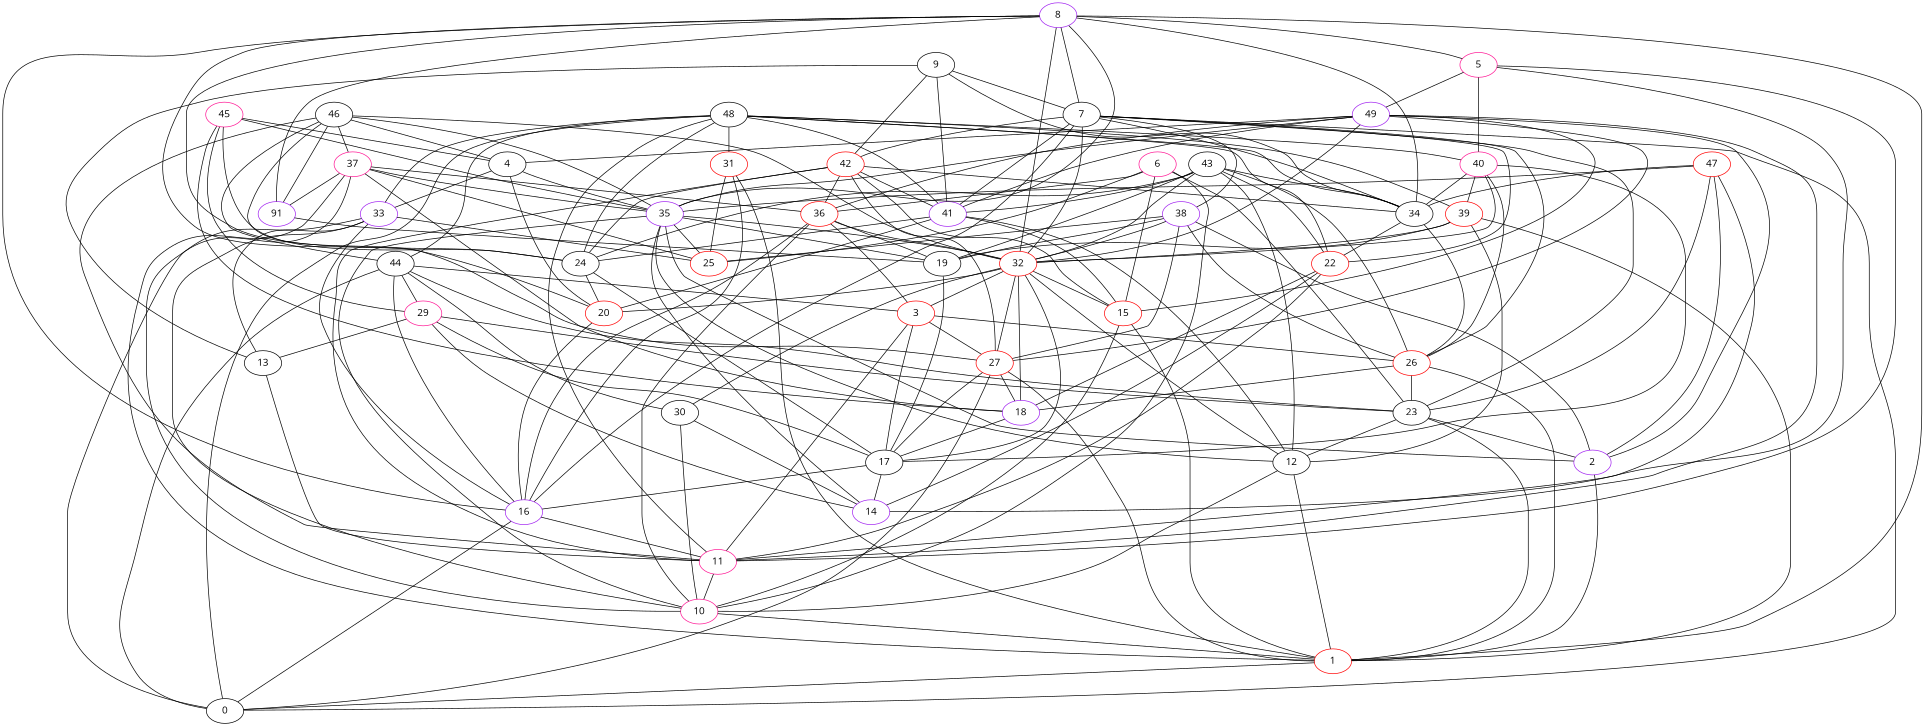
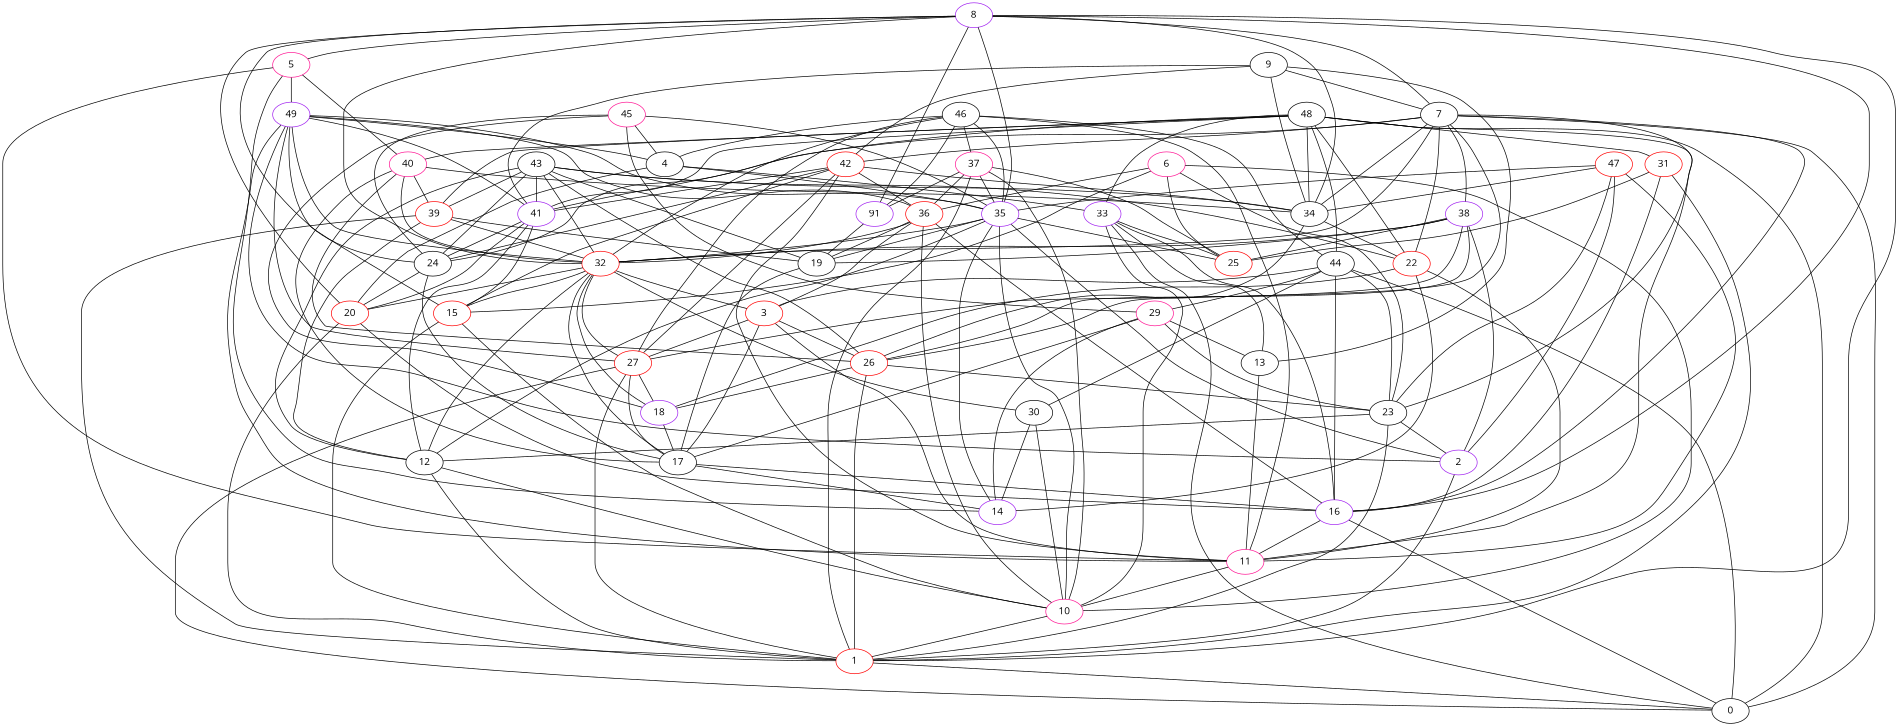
none -> (485, 189)
(660, 354) -> none
none -> (379, 621)
